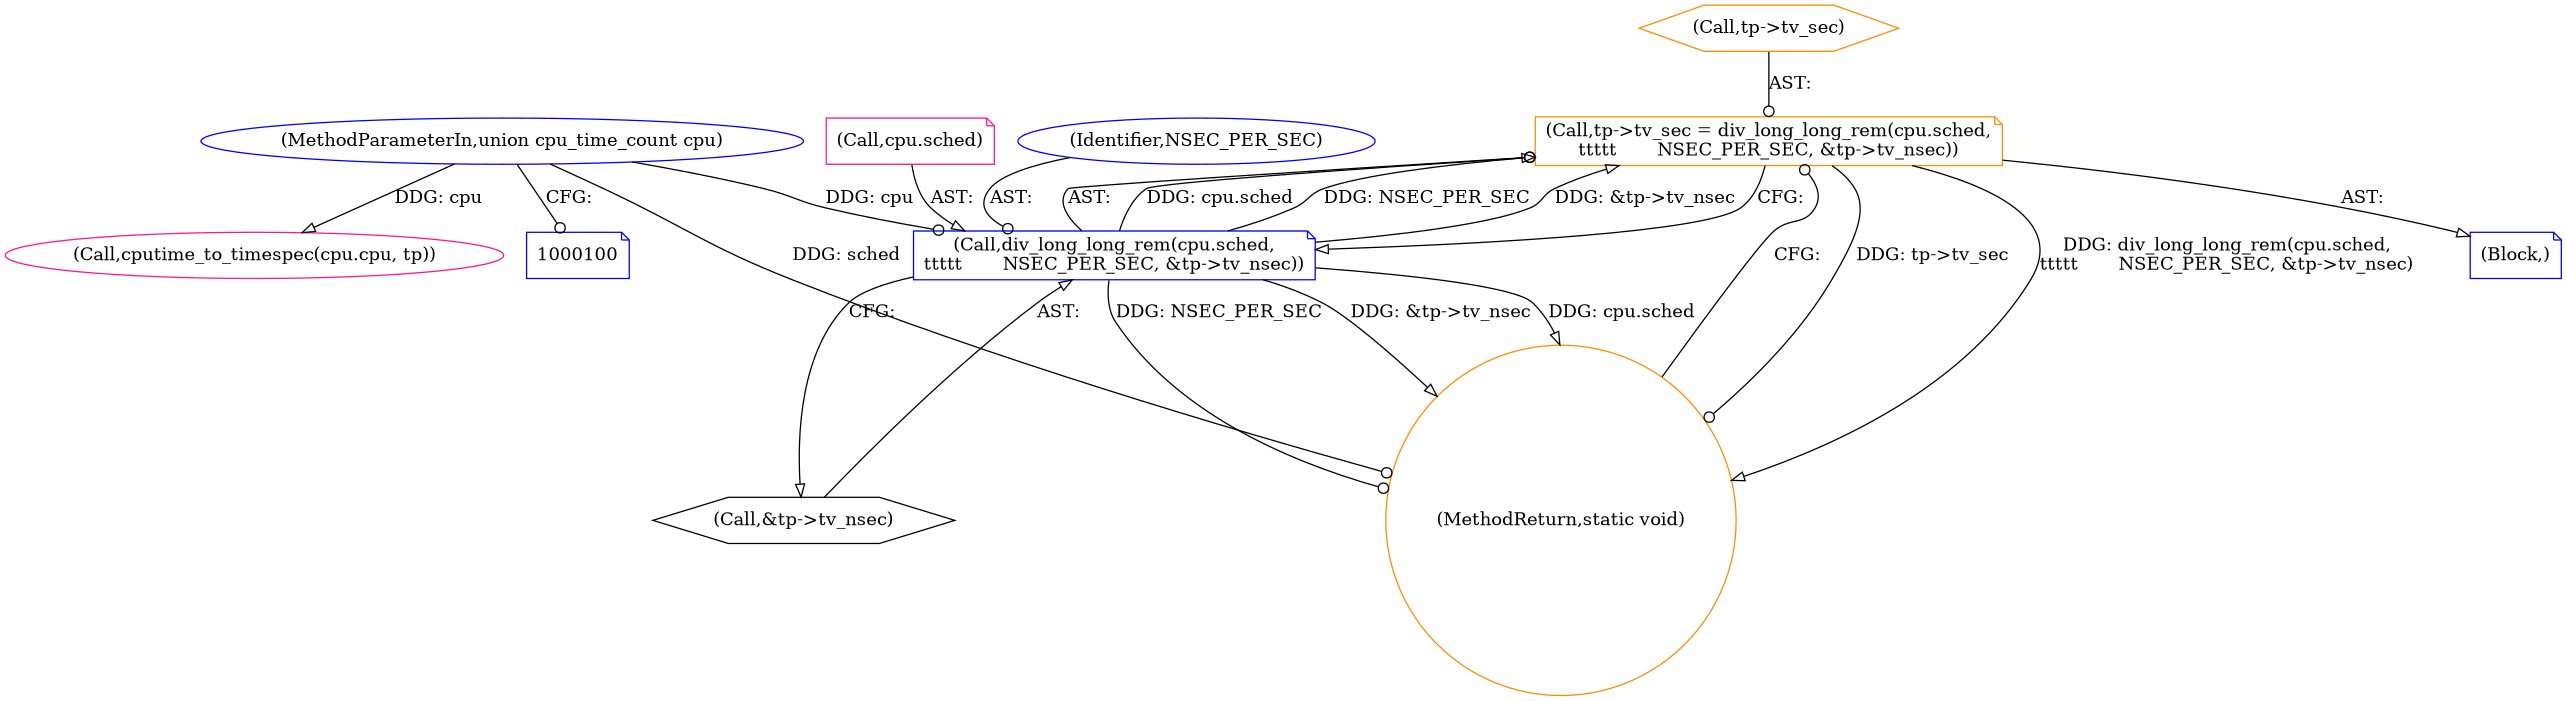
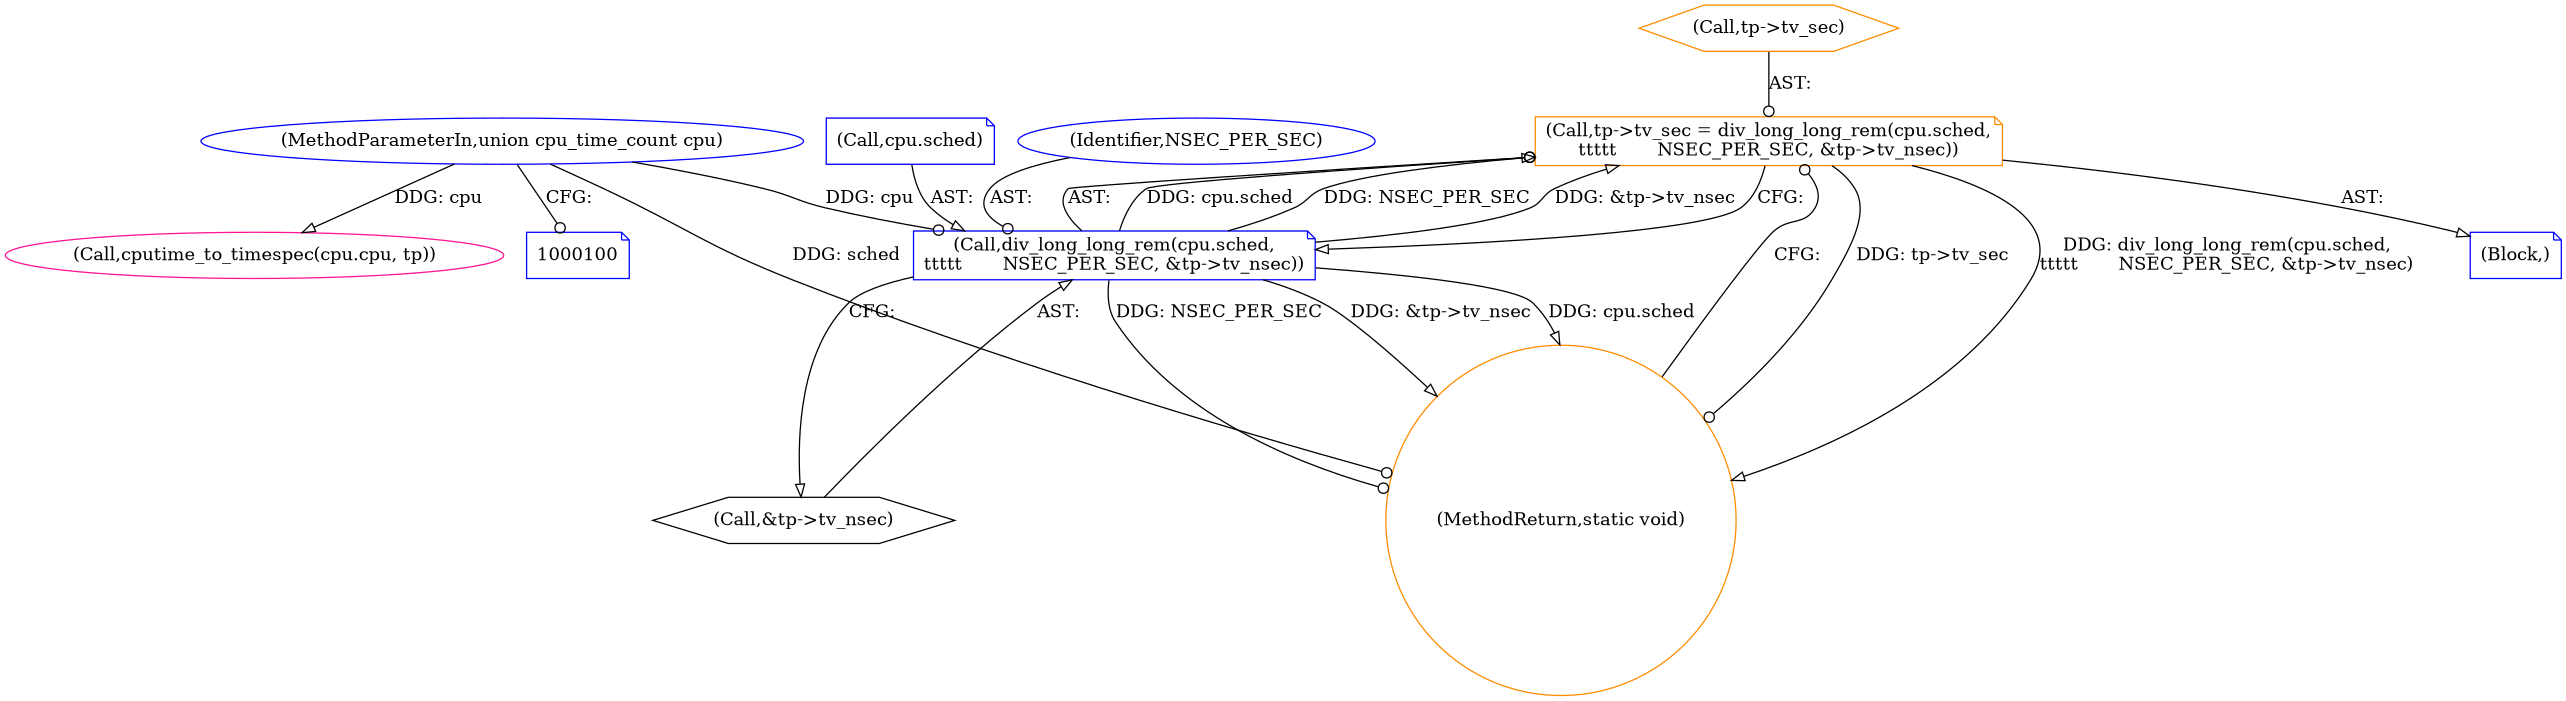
(910, 141) -> (910, 141)
